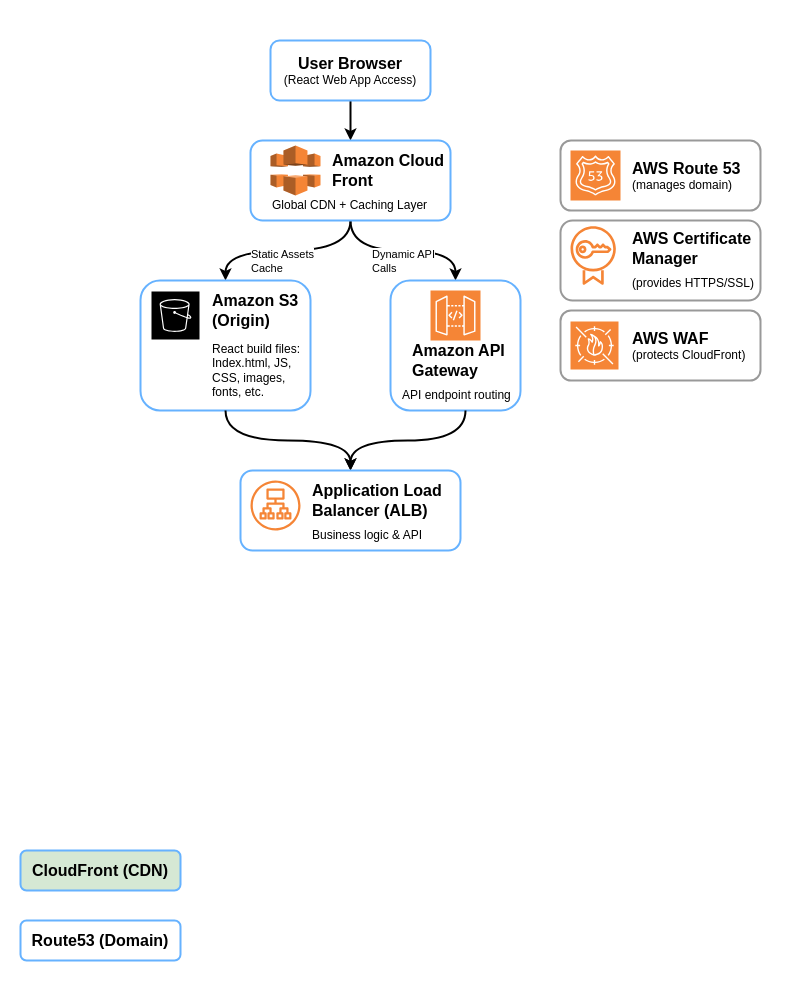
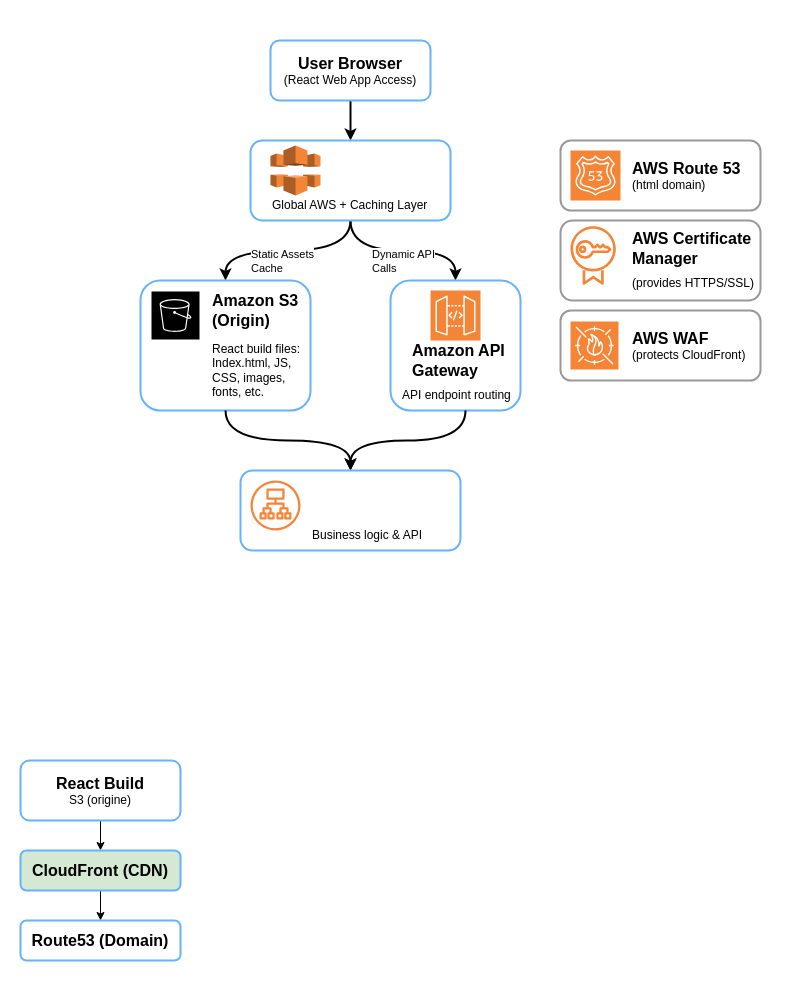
(391, 171) -> none
(683, 186) -> (672, 186)
(349, 206) -> (349, 206)
(381, 501) -> none
none -> (101, 791)
none -> (101, 832)
none -> (101, 902)
